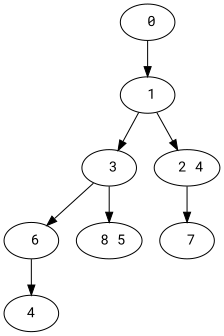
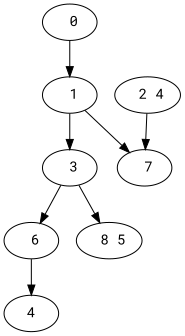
(165, 127) -> (103, 128)
